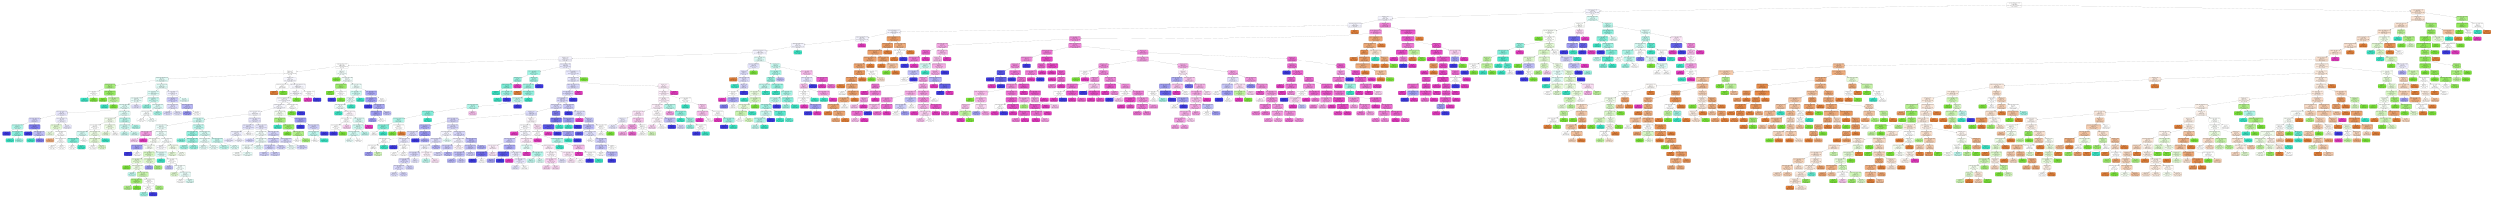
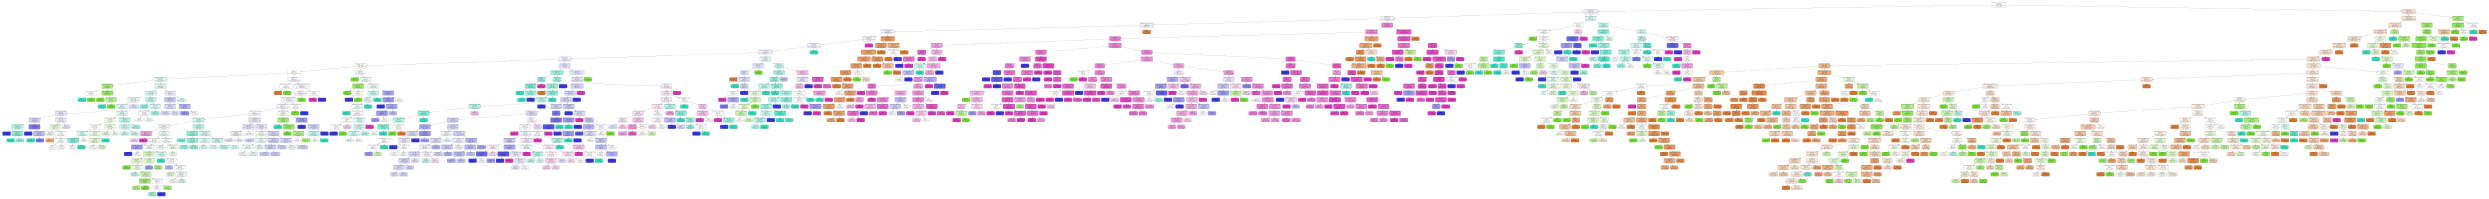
(172, 154) -> none
